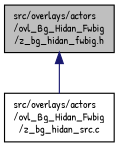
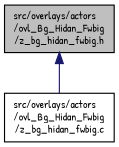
(59, 118) -> (59, 118)
